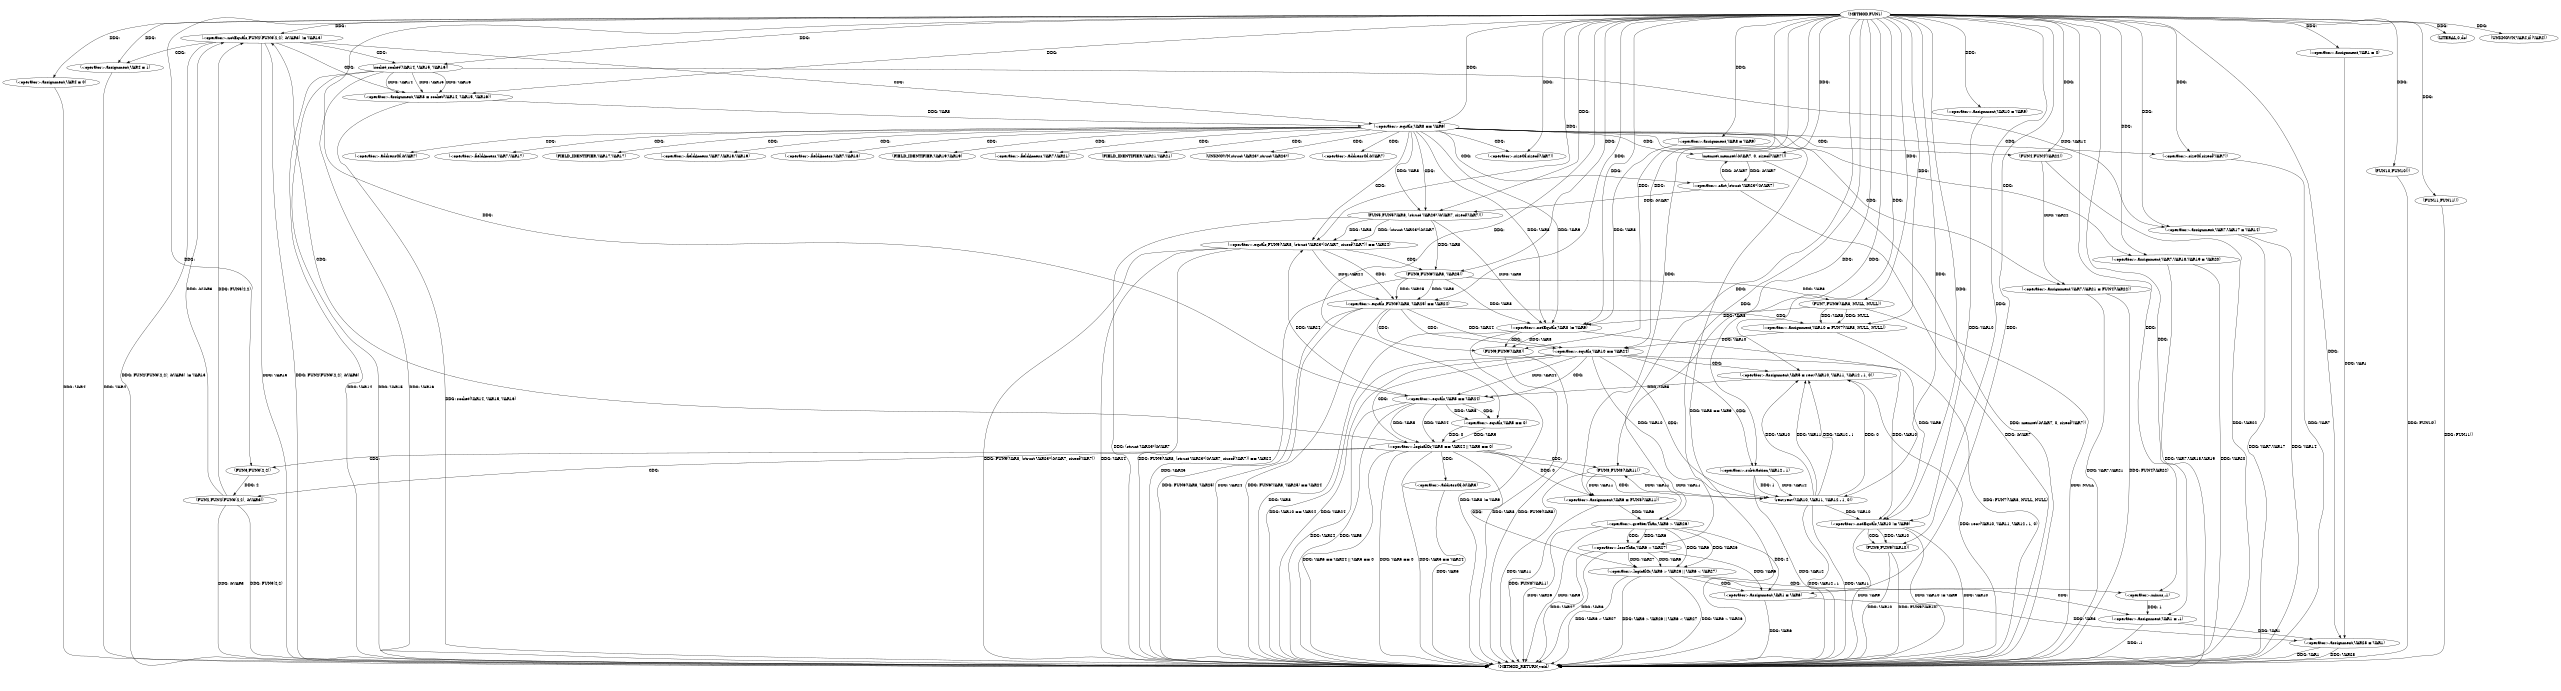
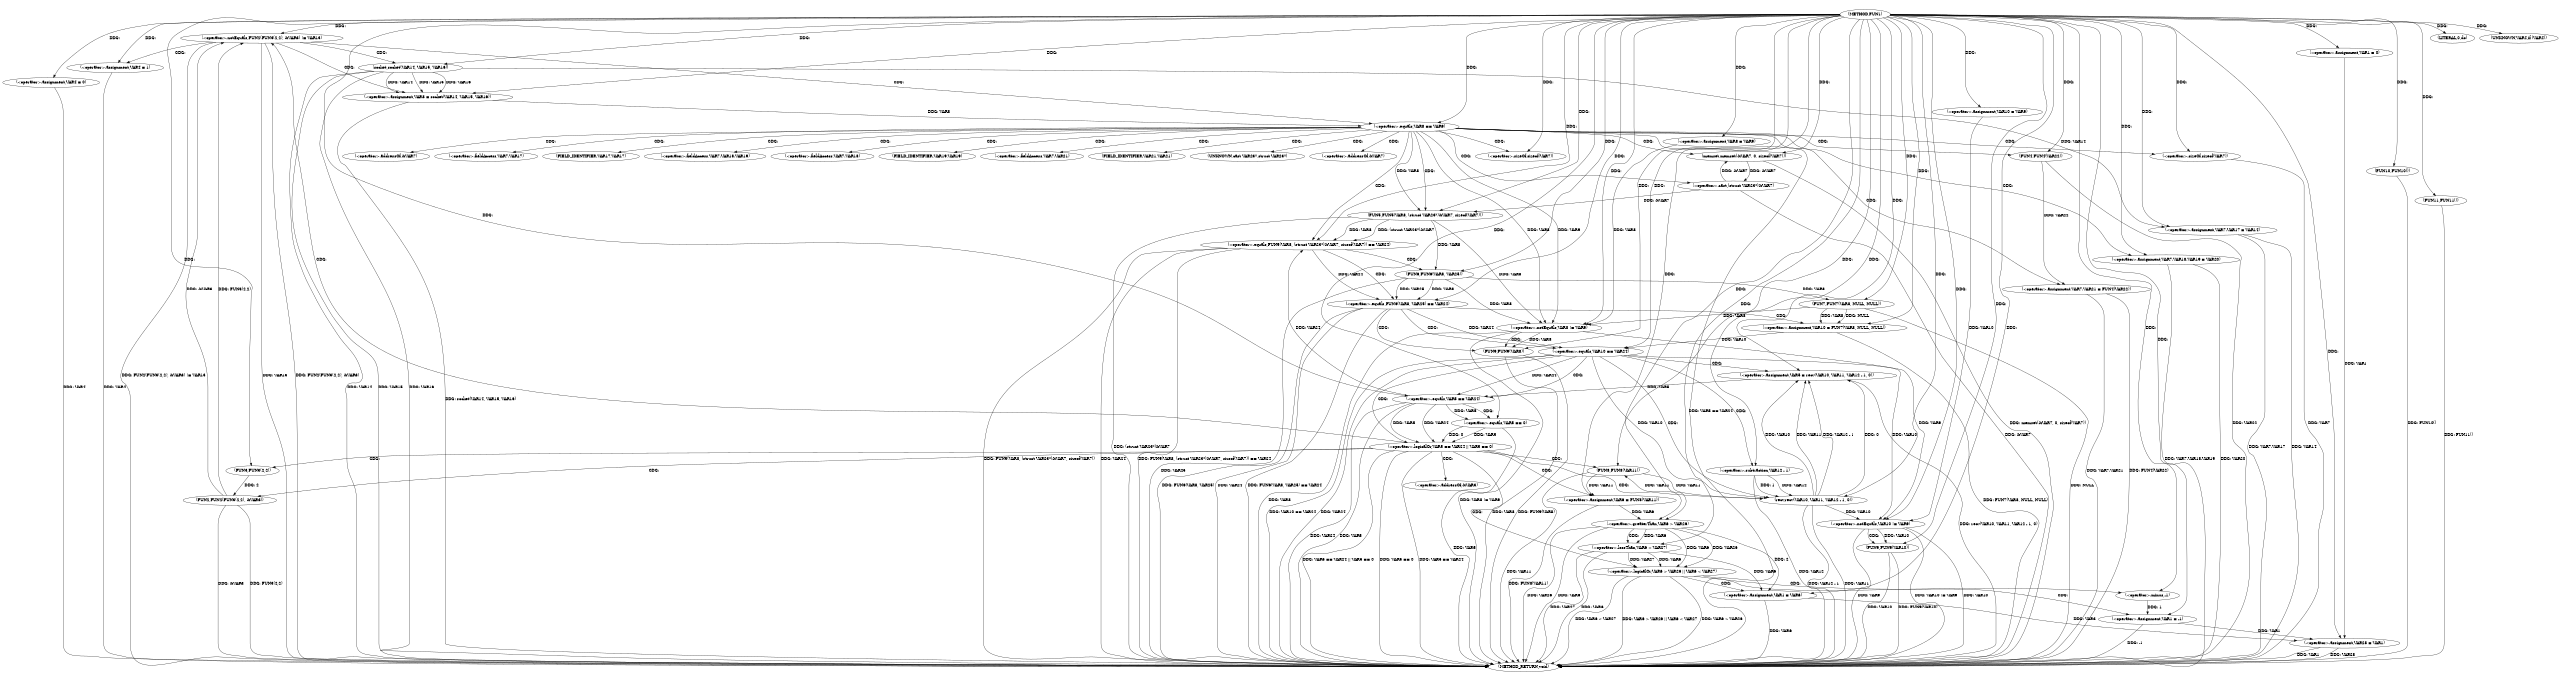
(1247, 156) -> (1247, 156)
(1847, 304) -> (1847, 304)
(1711, 411) -> (1711, 411)
(1548, 471) -> (1548, 471)
(1432, 575) -> (1446, 540)
